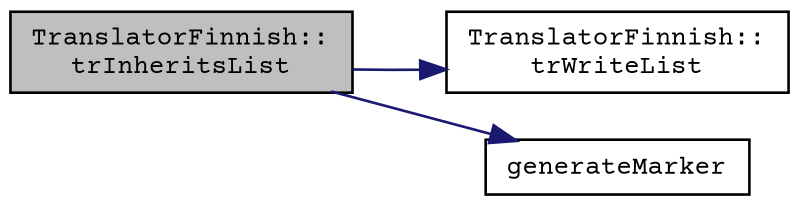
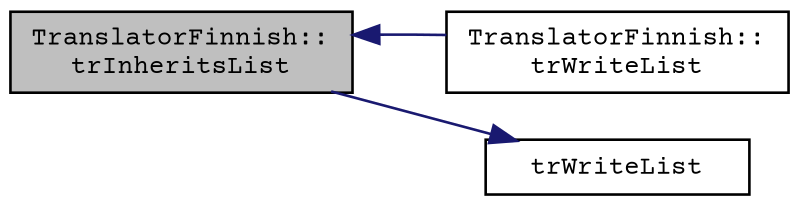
(386, 70) -> (413, 35)
(618, 167) -> (618, 167)
